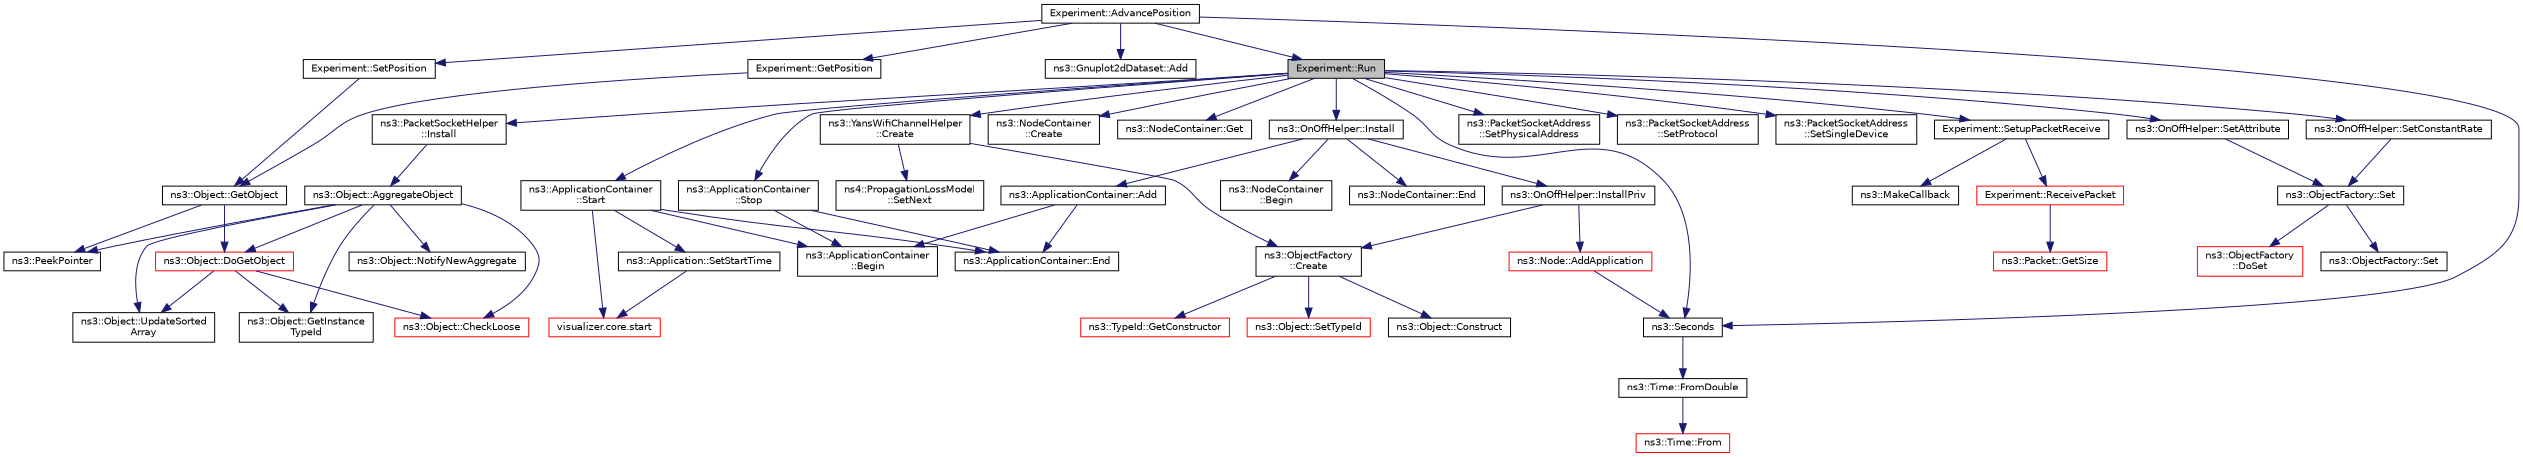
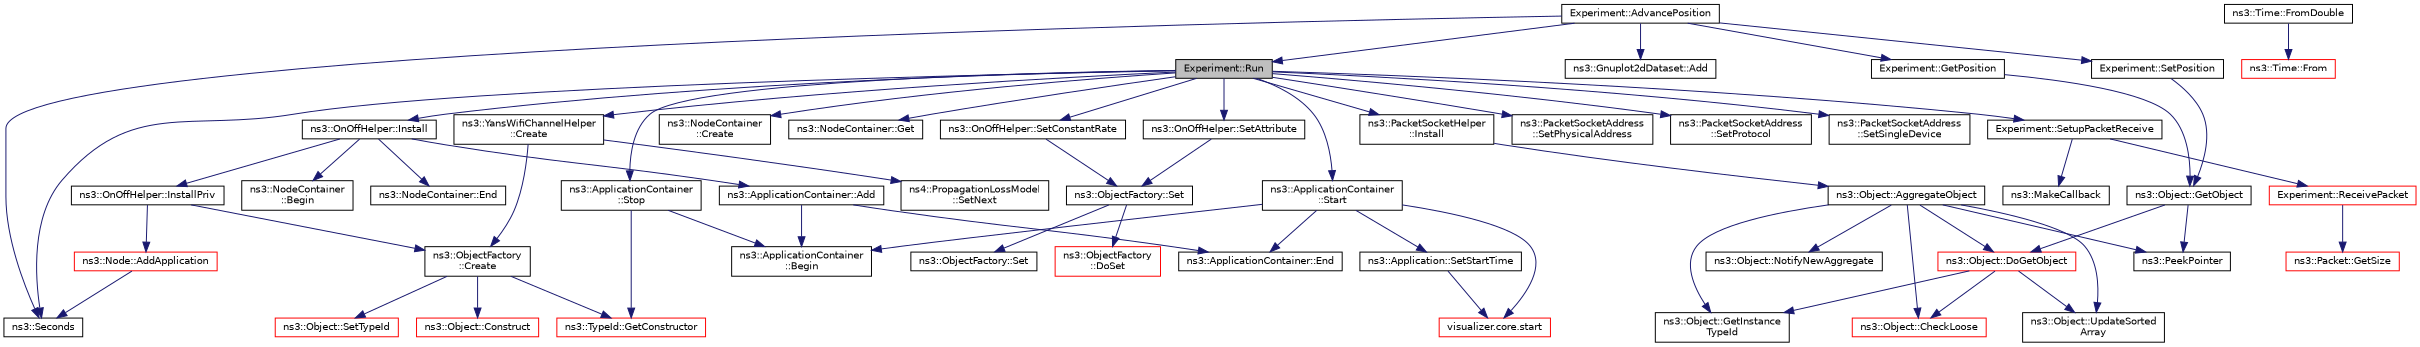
(900, 230) -> (631, 259)
(1450, 327) -> (478, 327)
(1683, 353) -> none
